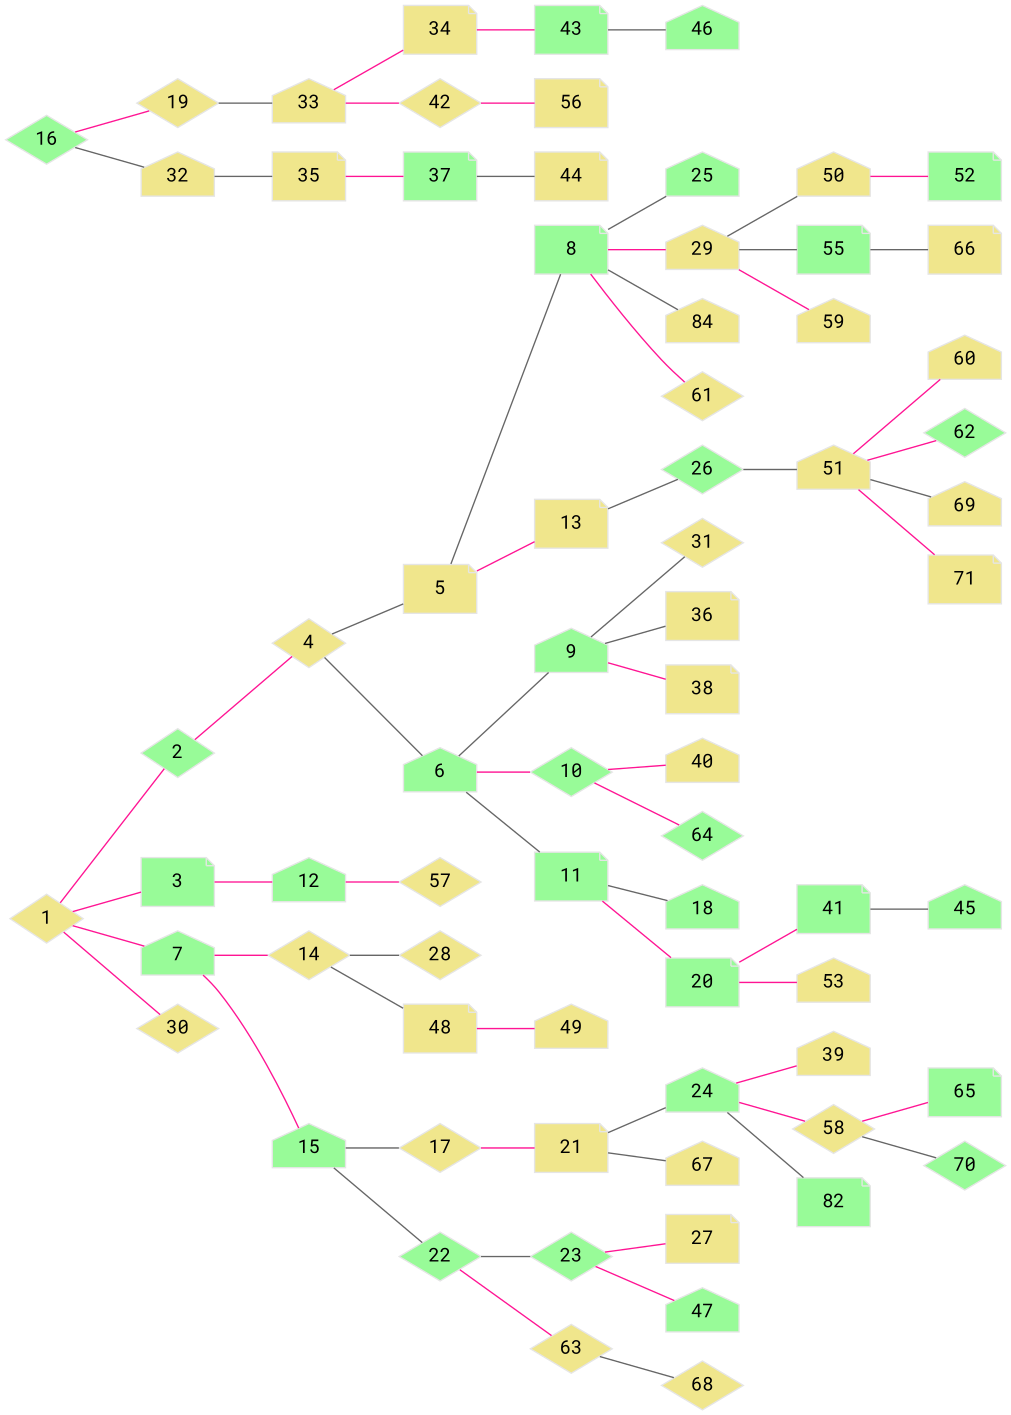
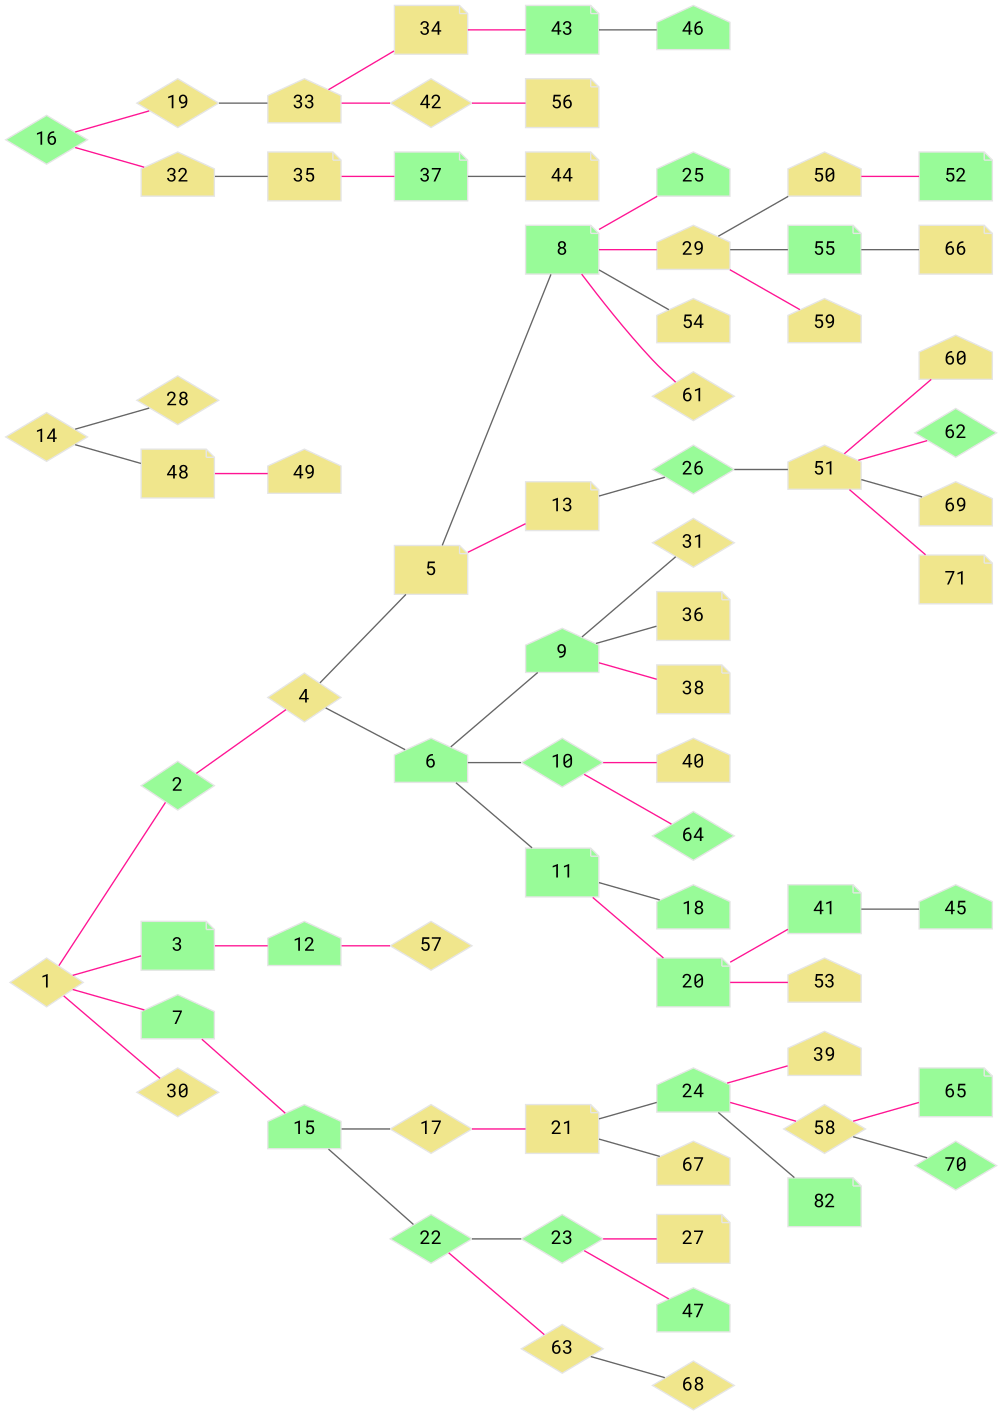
(110, 157) -> (110, 157)
(637, 213) -> (628, 213)
(702, 323) -> (693, 323)
(503, 772) -> (494, 763)
(241, 955) -> none
